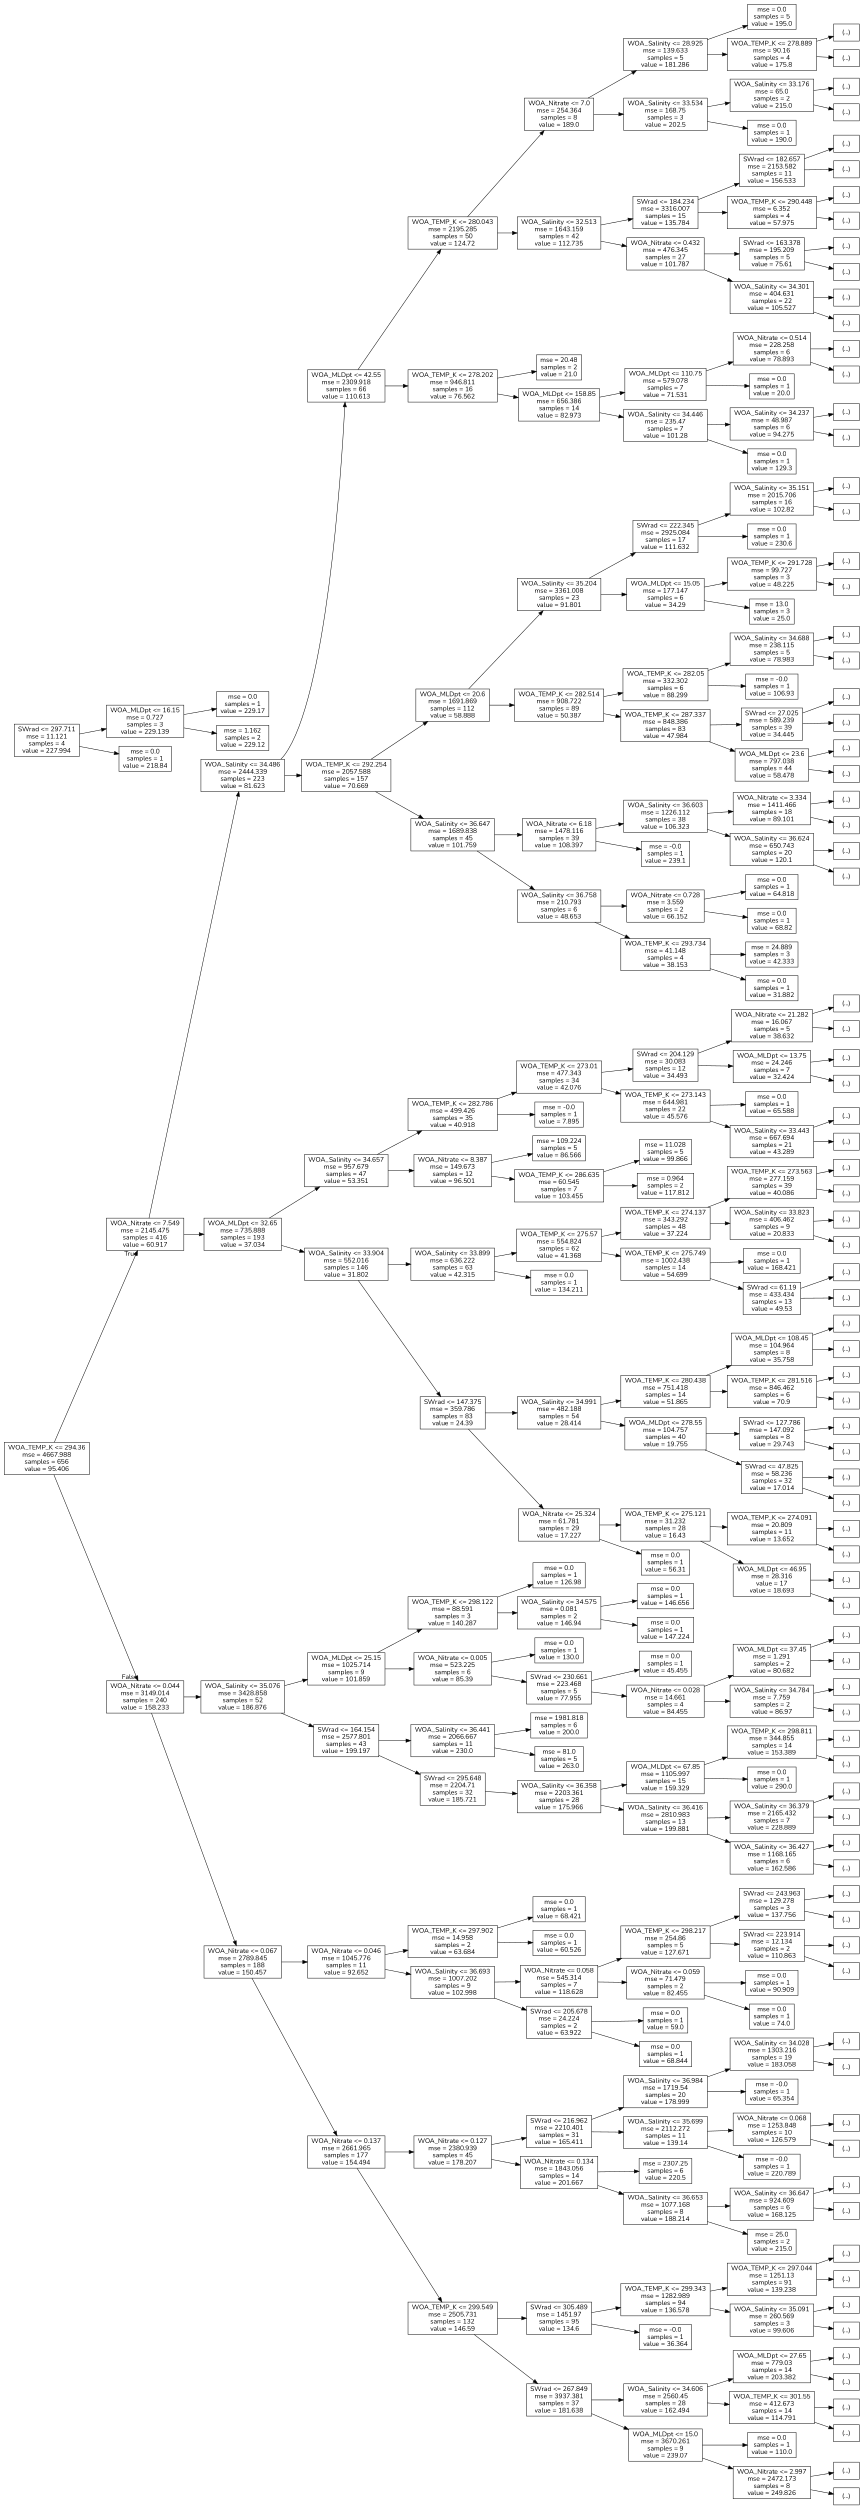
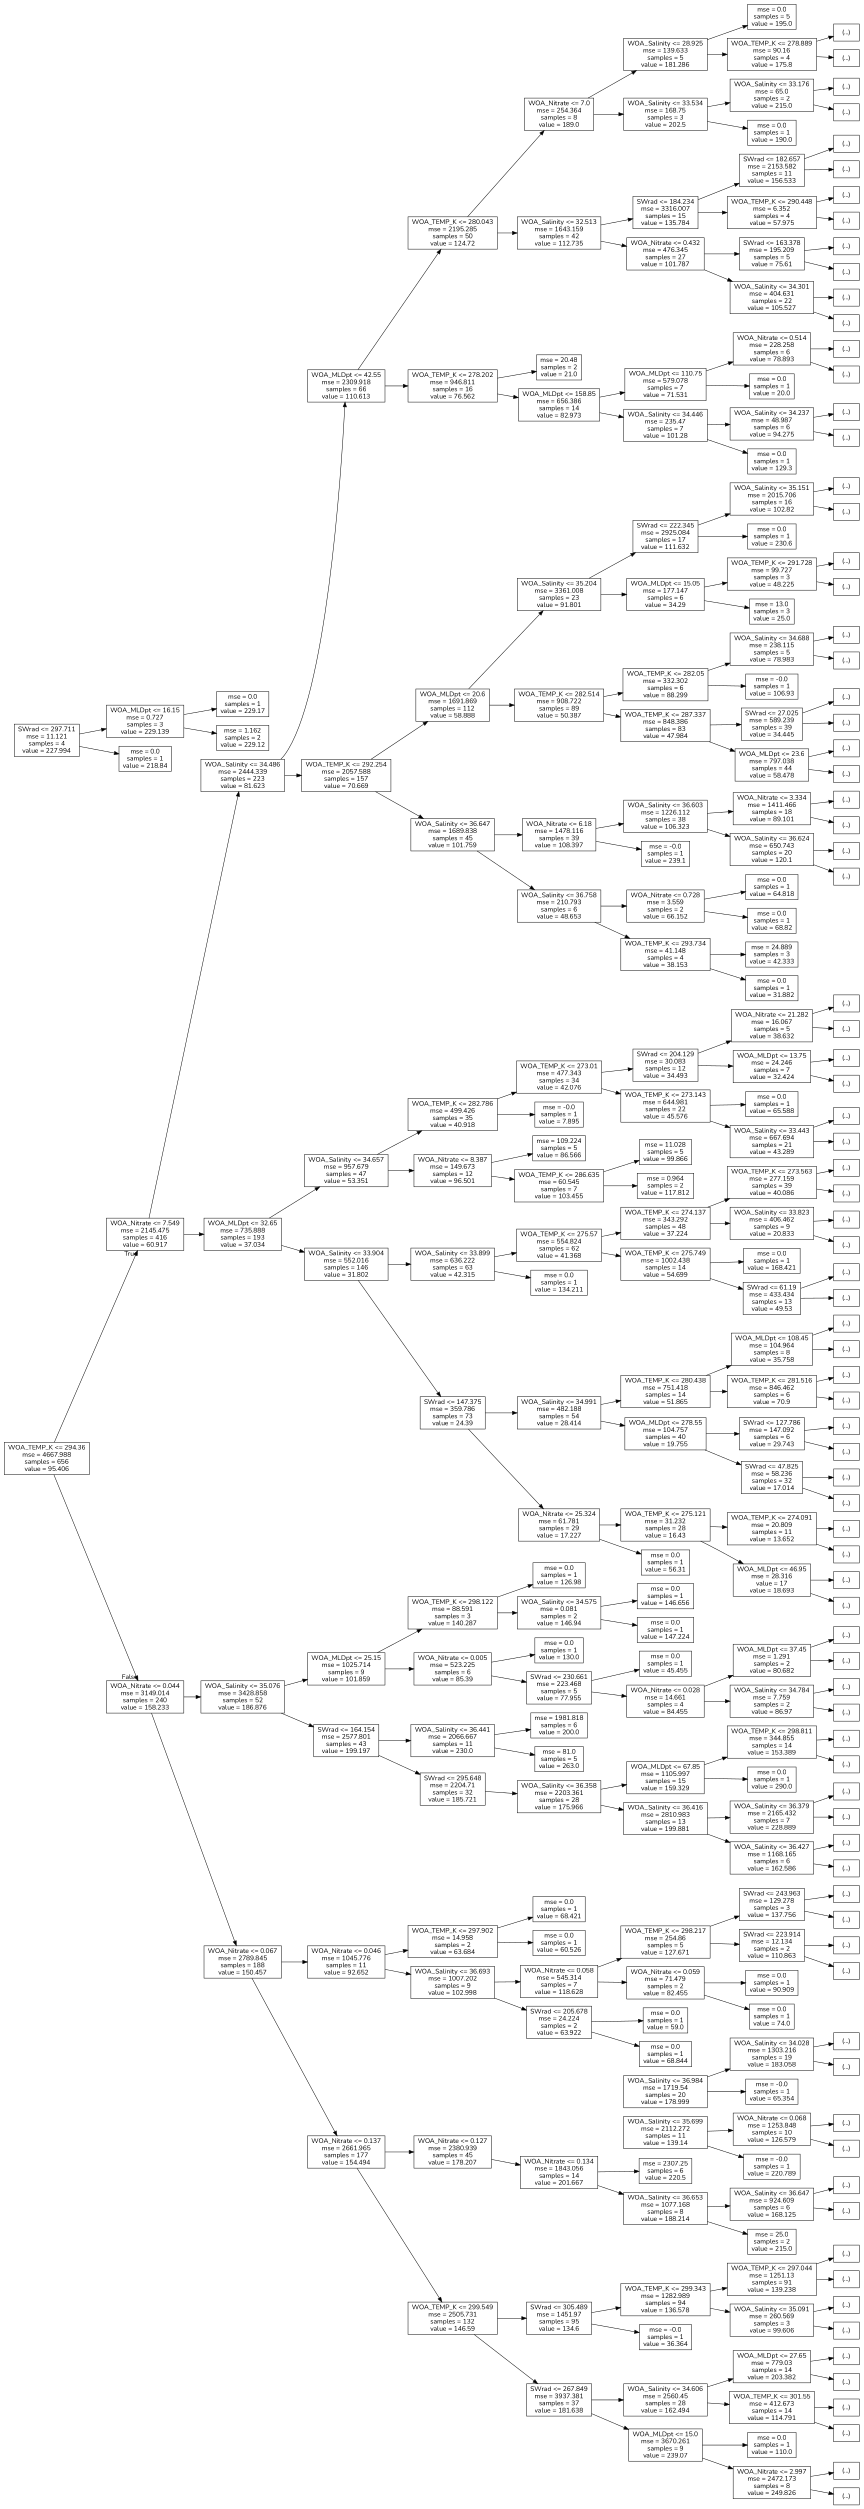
(453, 1413) -> (453, 1413)
(772, 1434) -> (772, 1434)
(559, 2132) -> none
